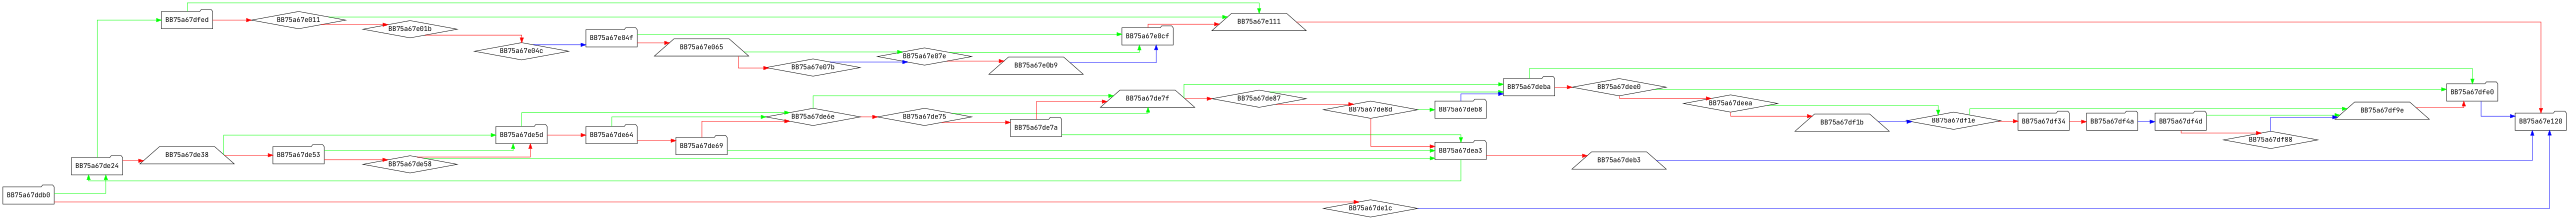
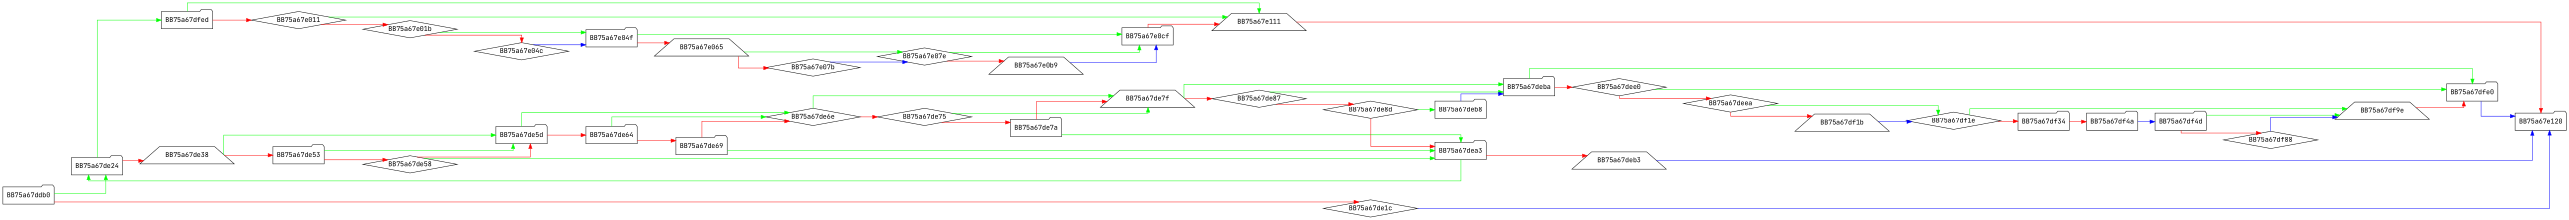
none -> (525, 32)
